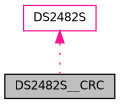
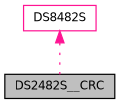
(60, 18) -> (60, 18)
